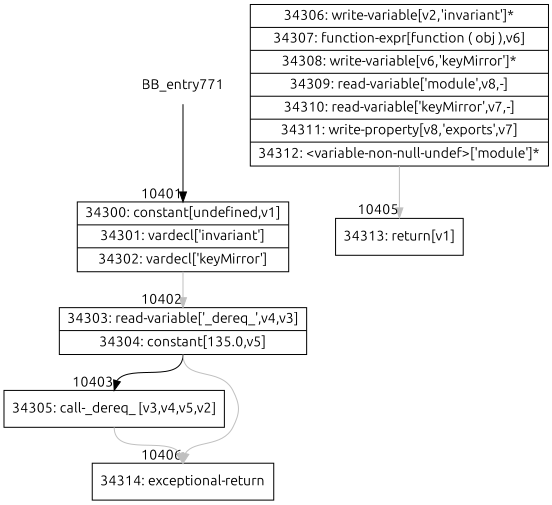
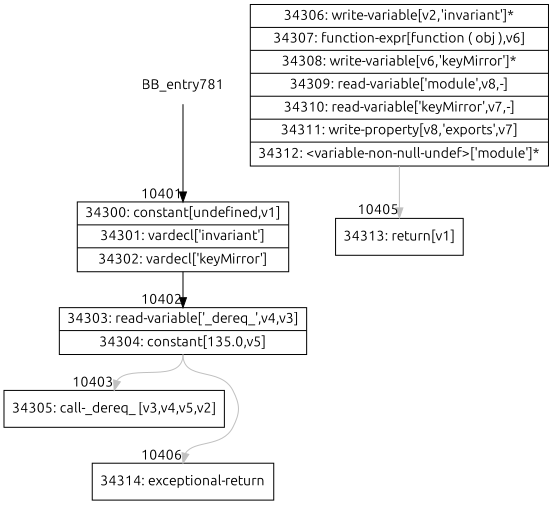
(183, 85) -> (183, 85)
(183, 285) -> (183, 285)
(154, 372) -> (154, 372)
(143, 445) -> none
